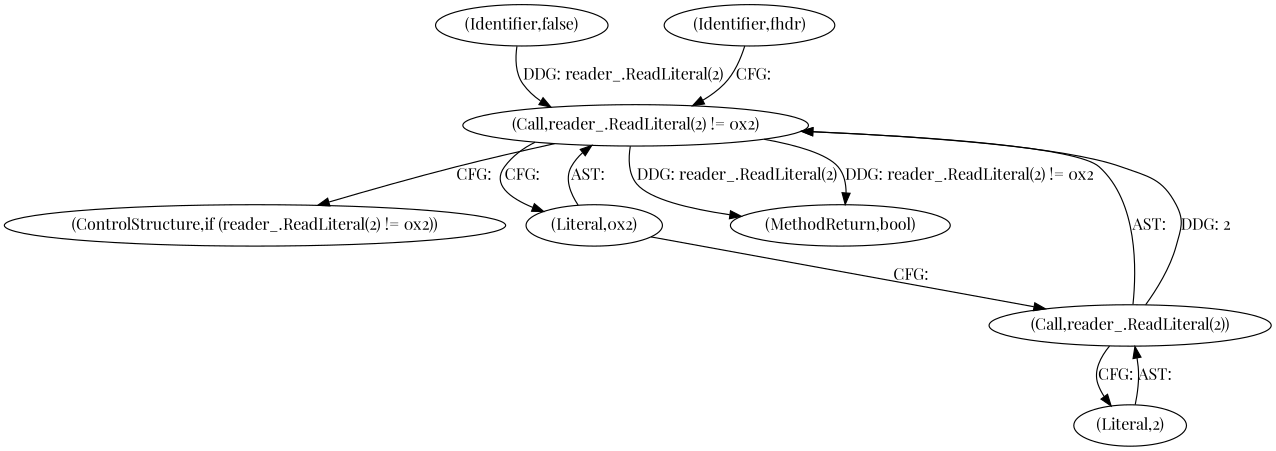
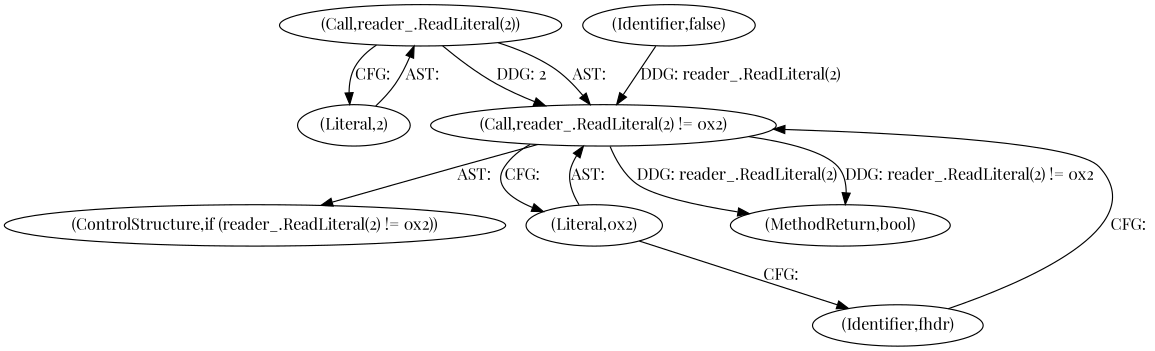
(476, 175) -> (477, 175)
(842, 272) -> (738, 273)
